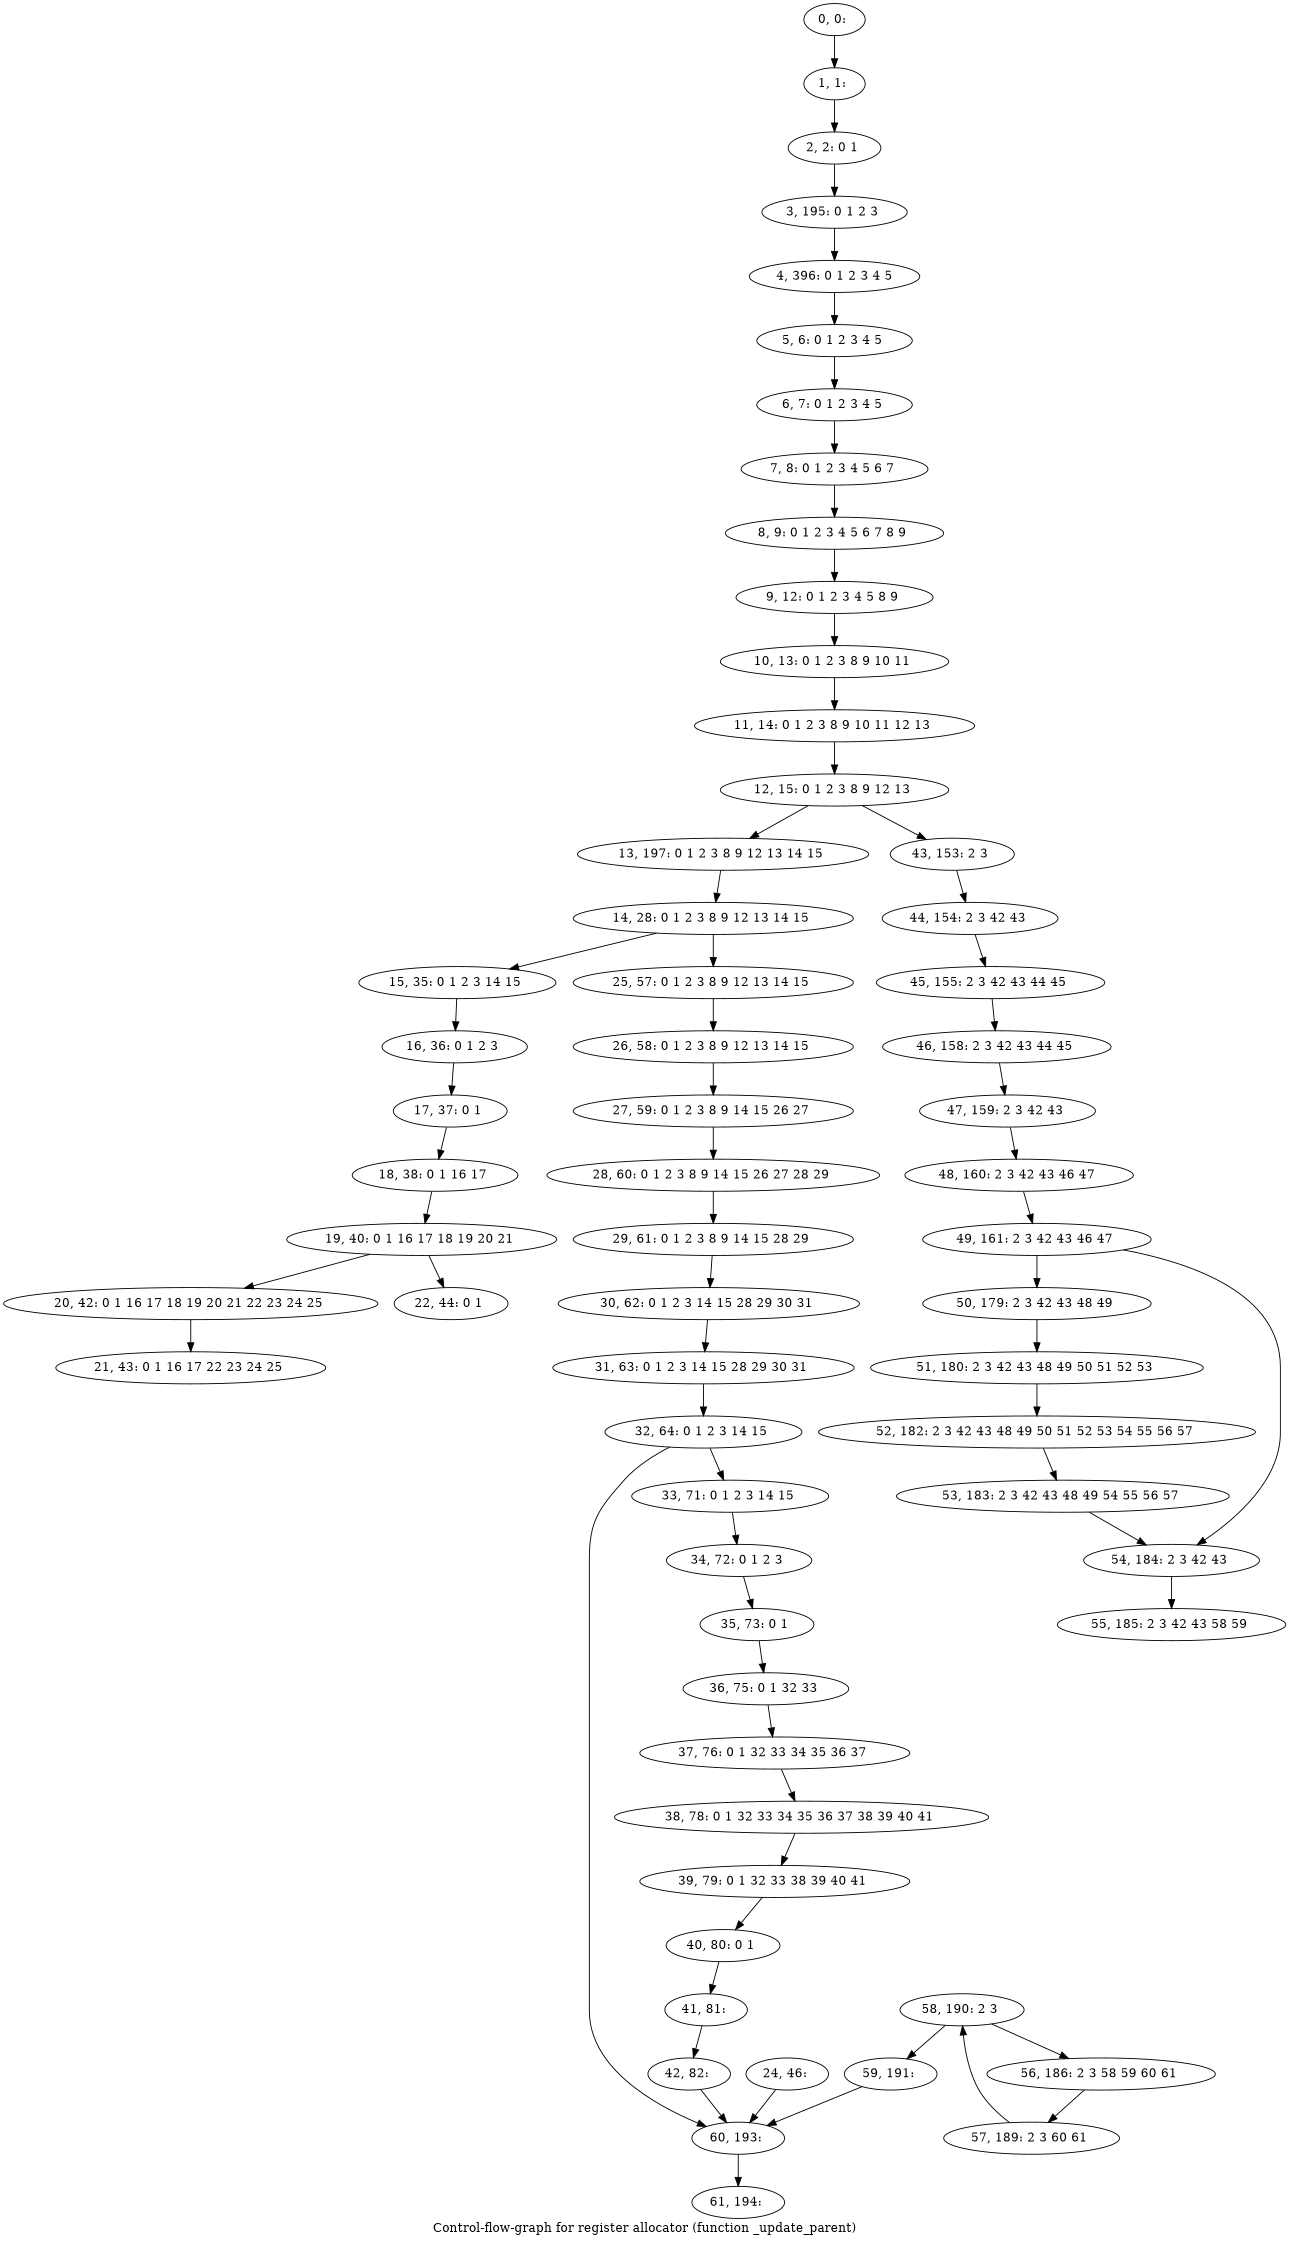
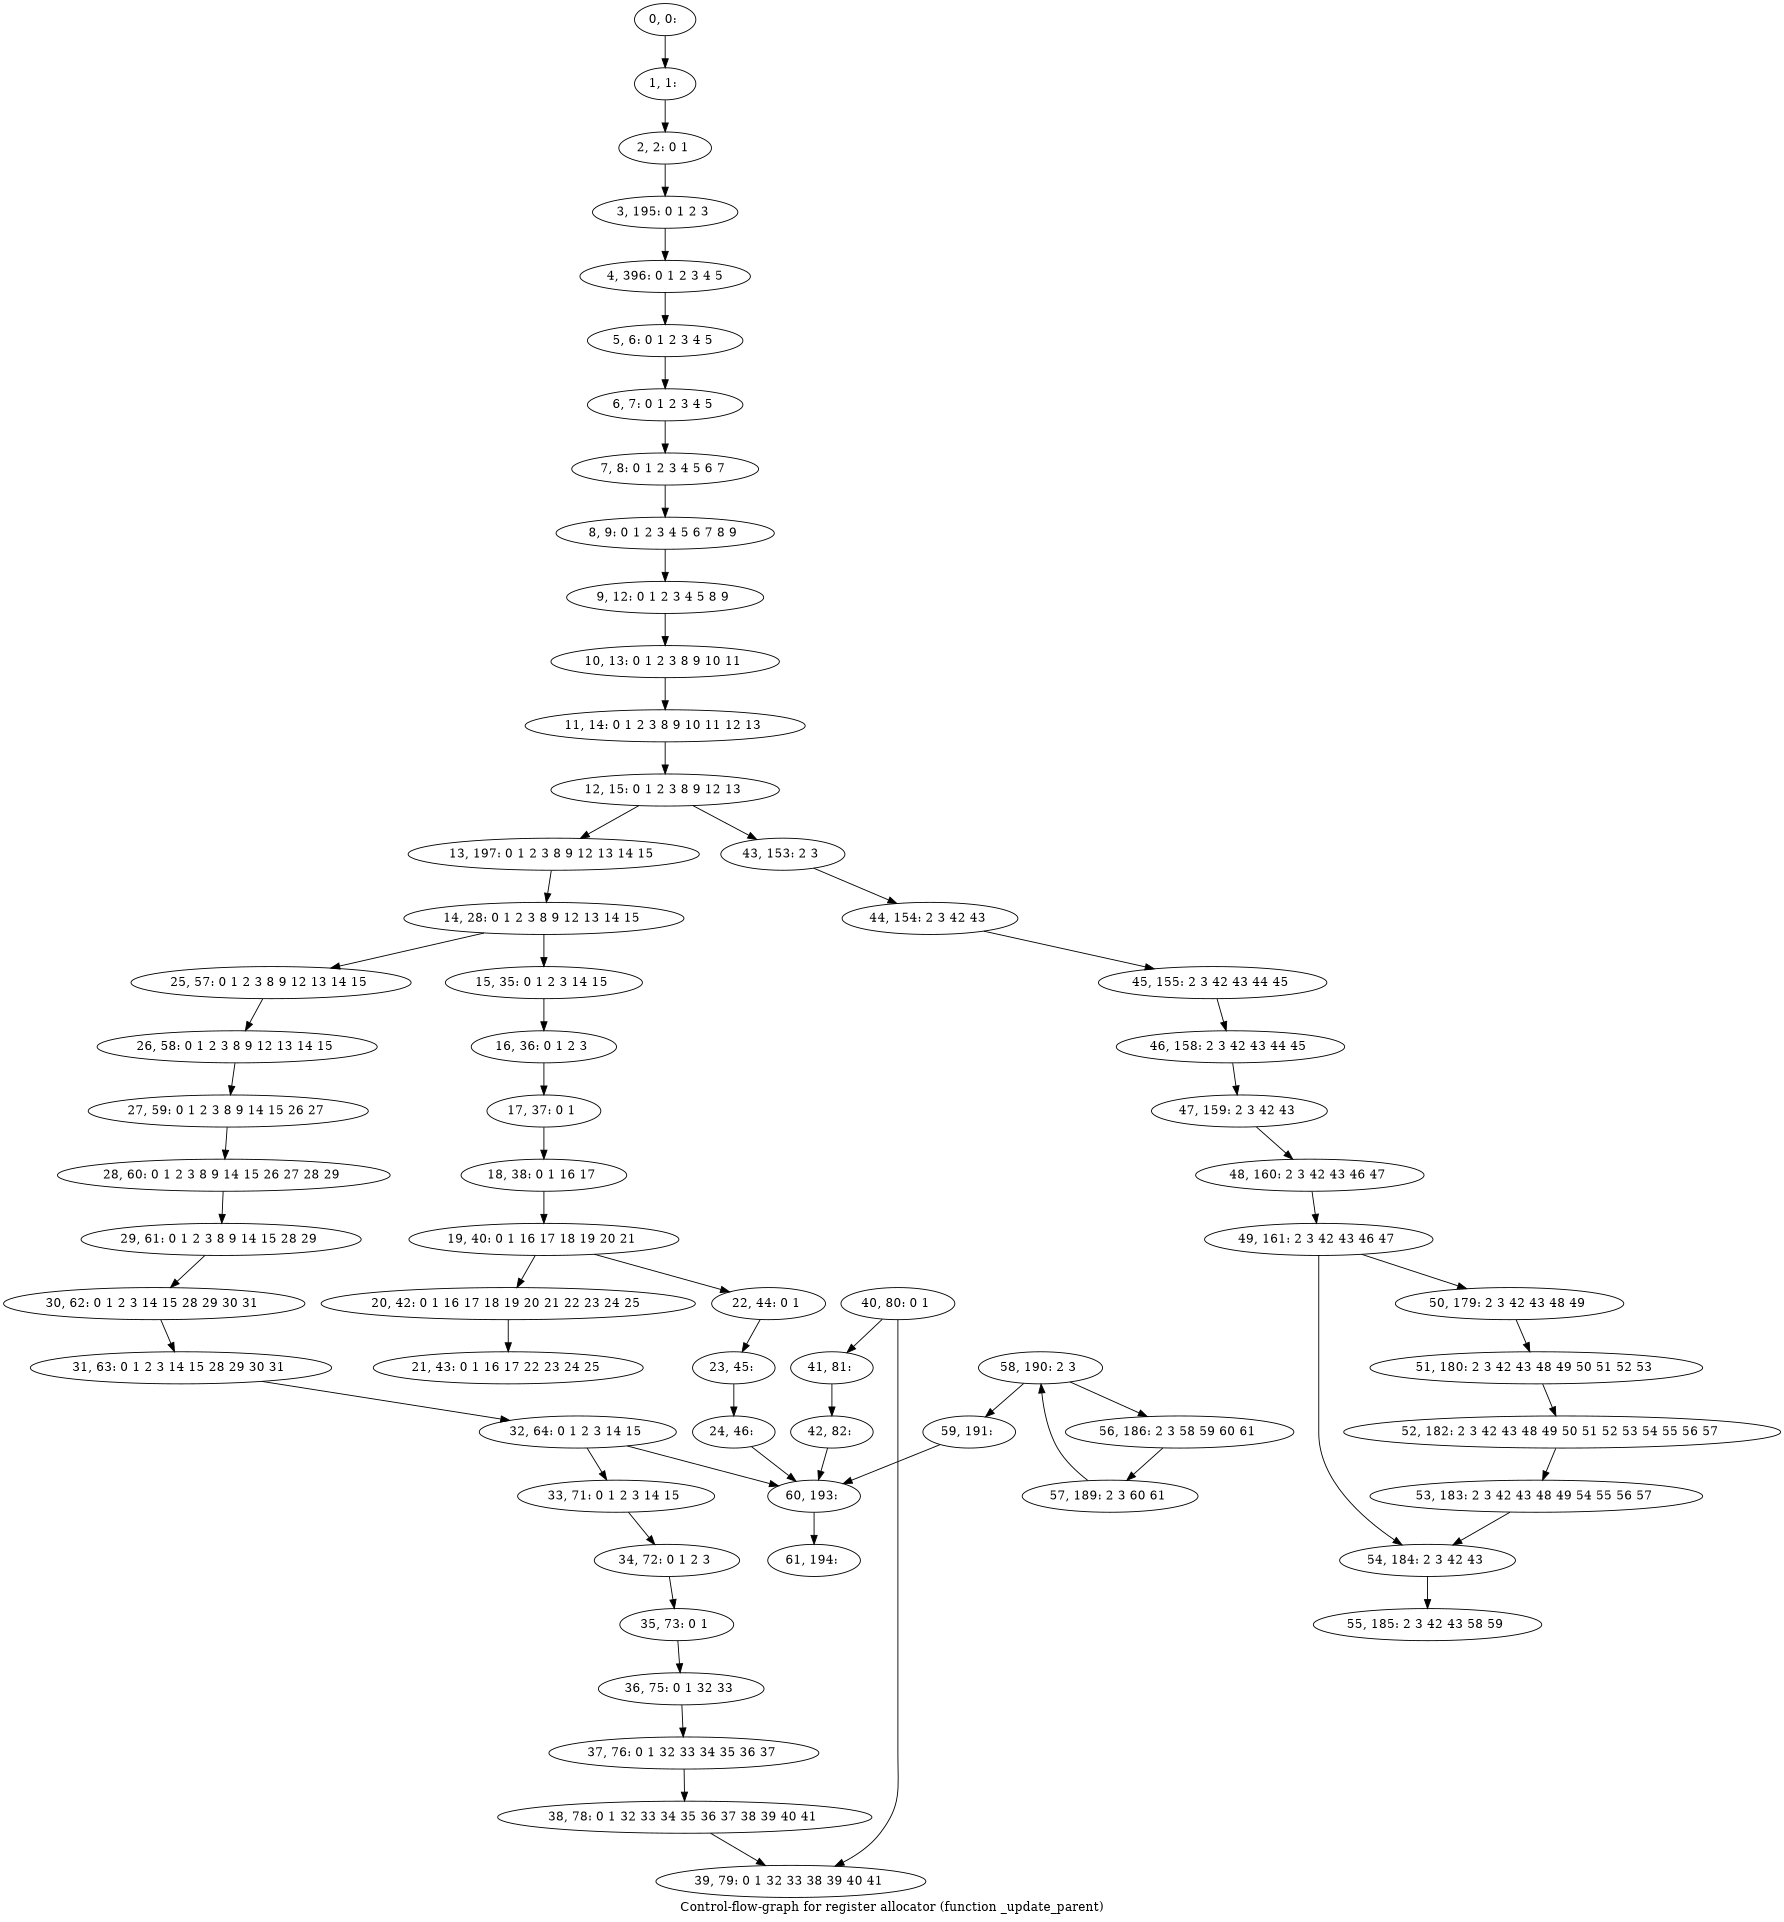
none -> (734, 1368)
(752, 1910) -> (898, 1602)
